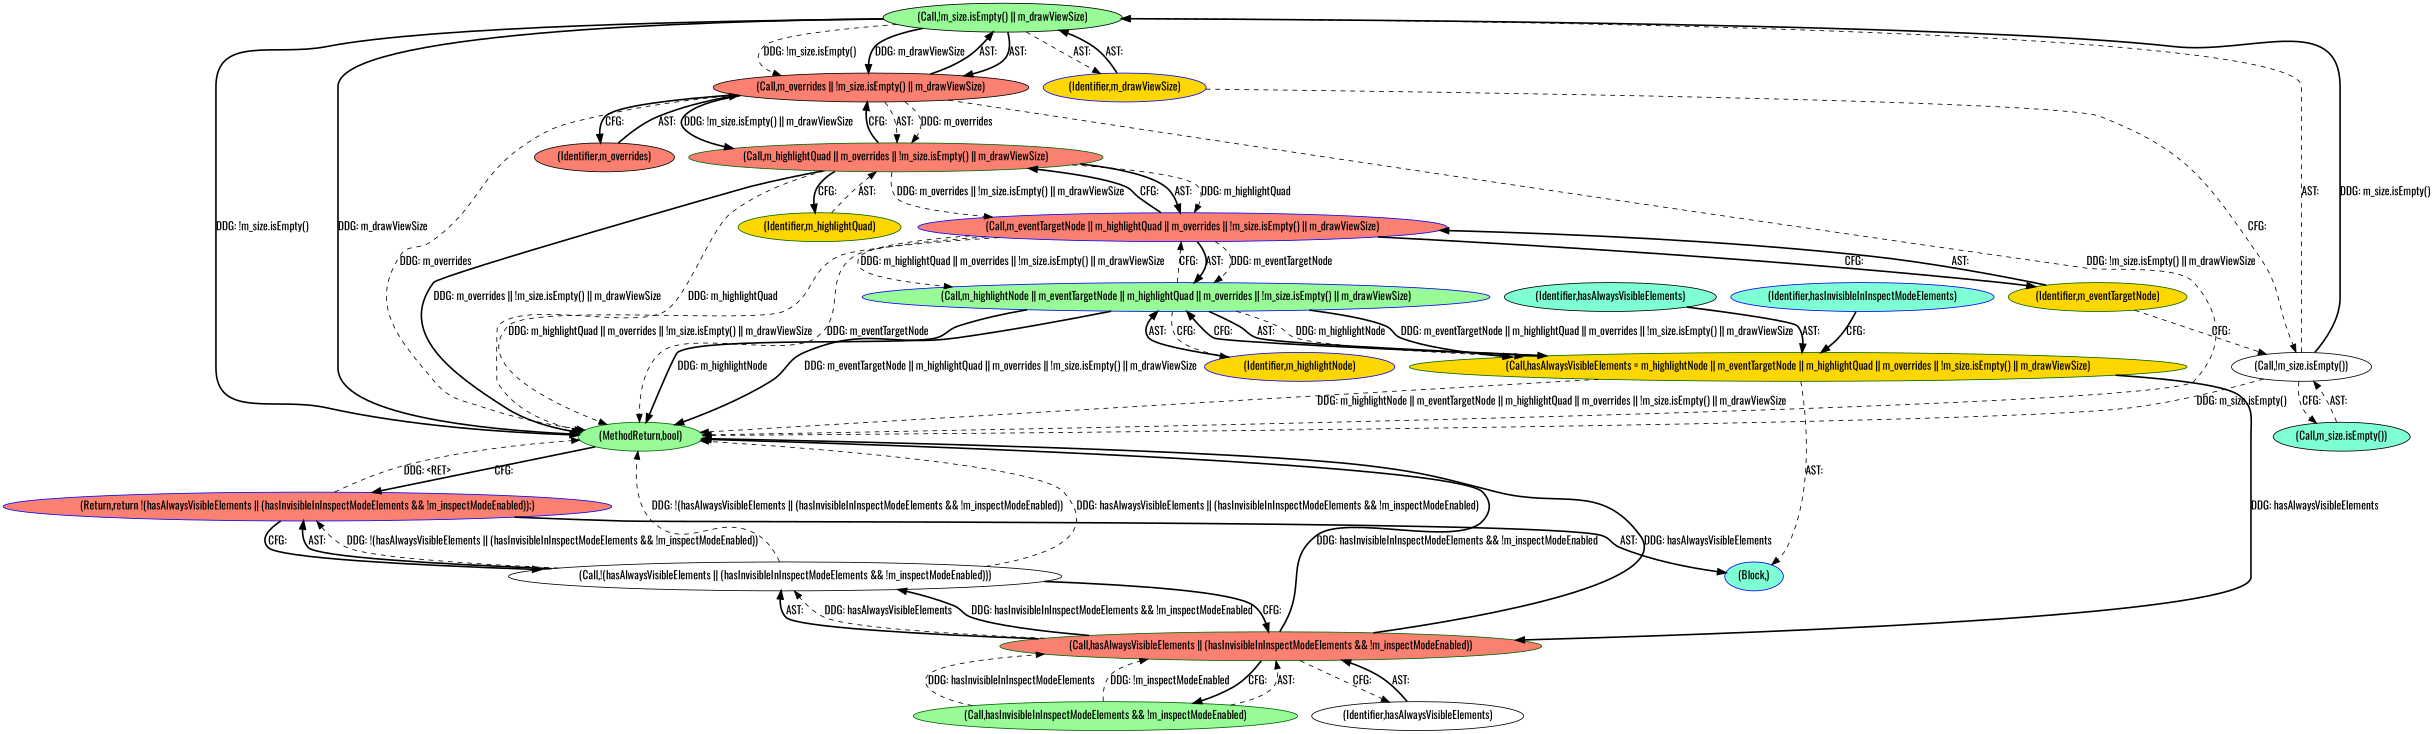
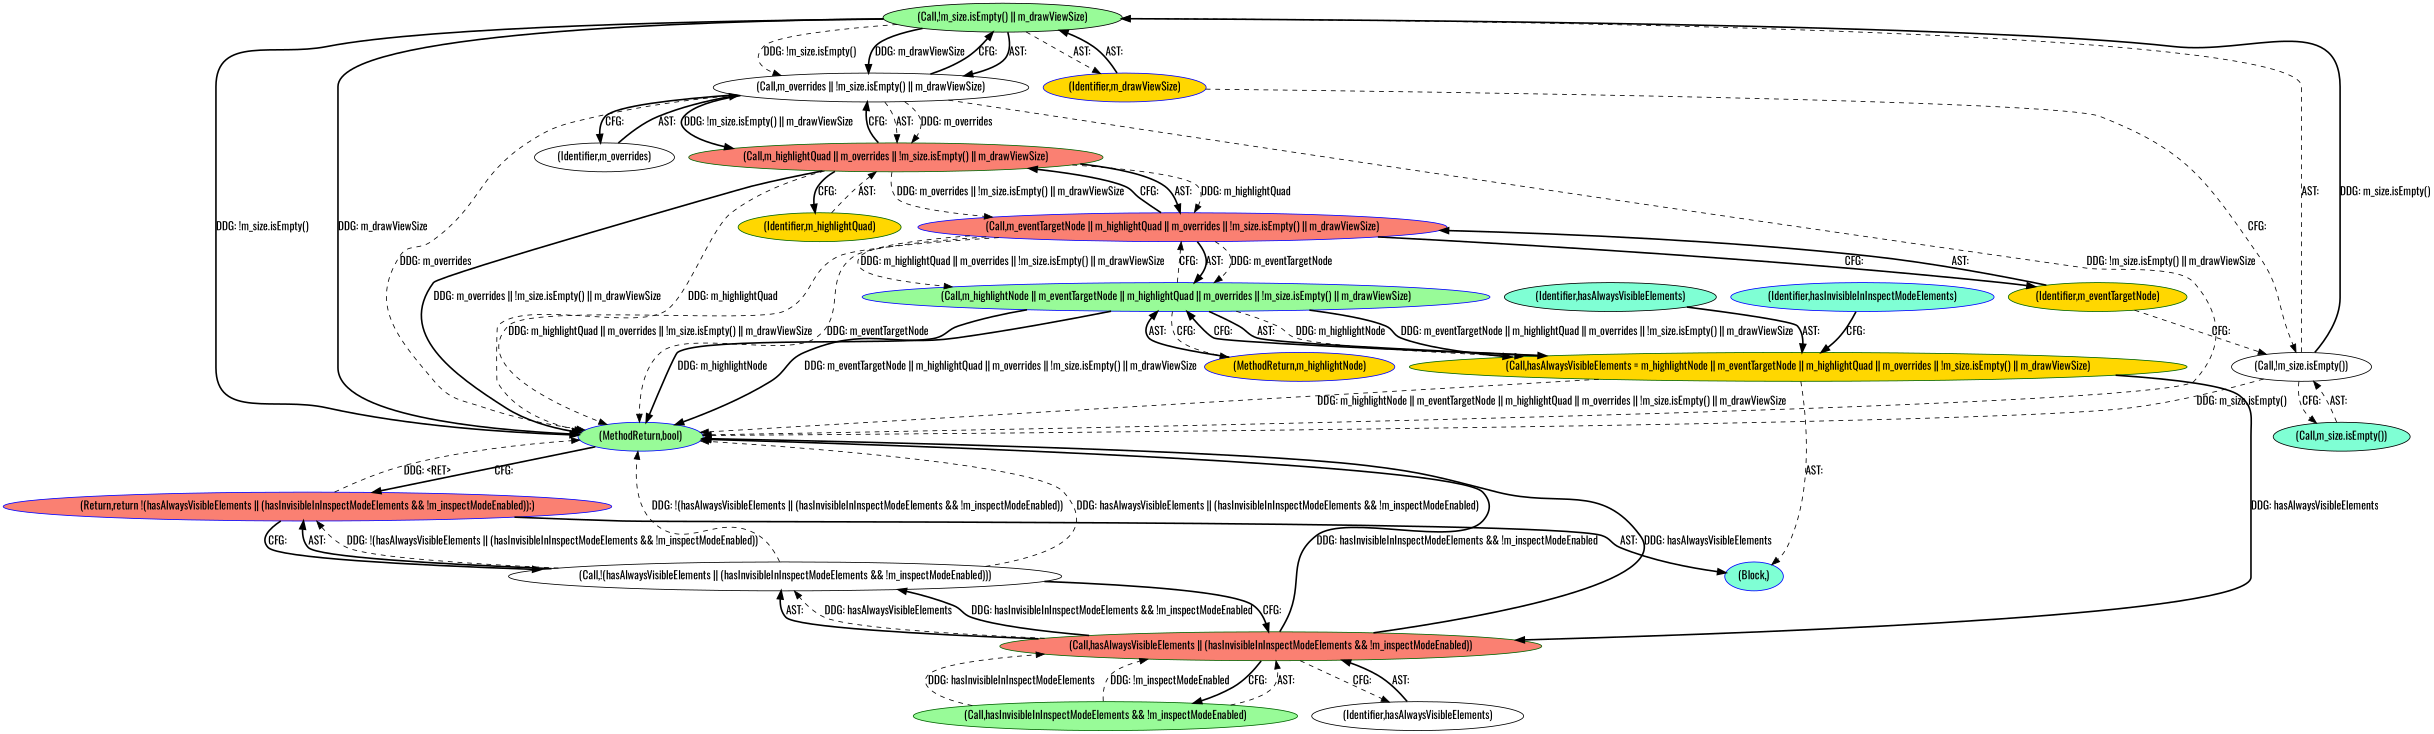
(989, 53) -> (989, 53)
(871, 88) -> (871, 88)
(604, 157) -> (604, 157)
(1300, 367) -> (1300, 367)
(641, 437) -> (641, 437)
